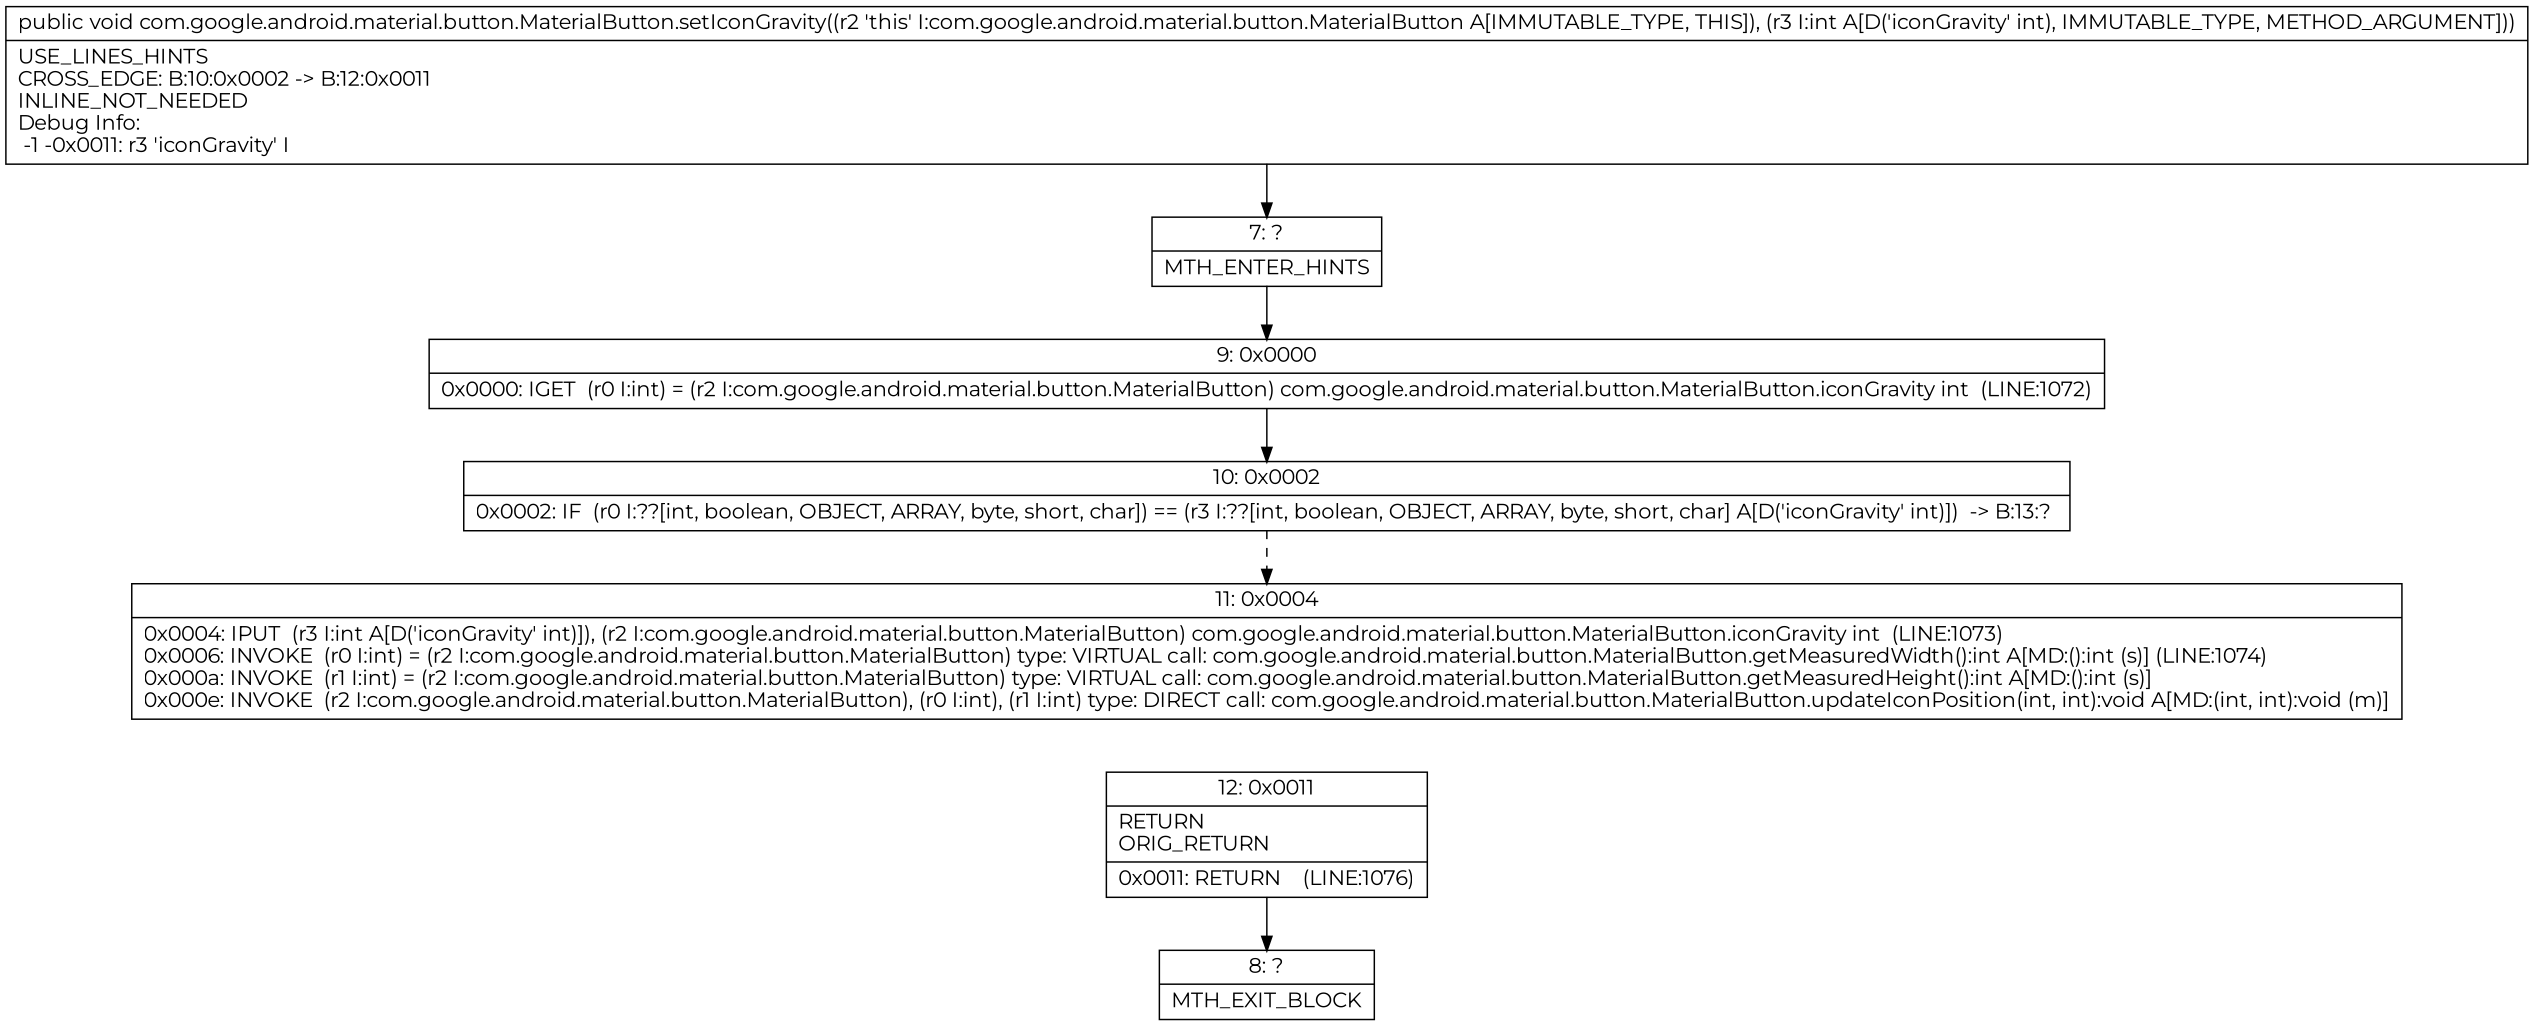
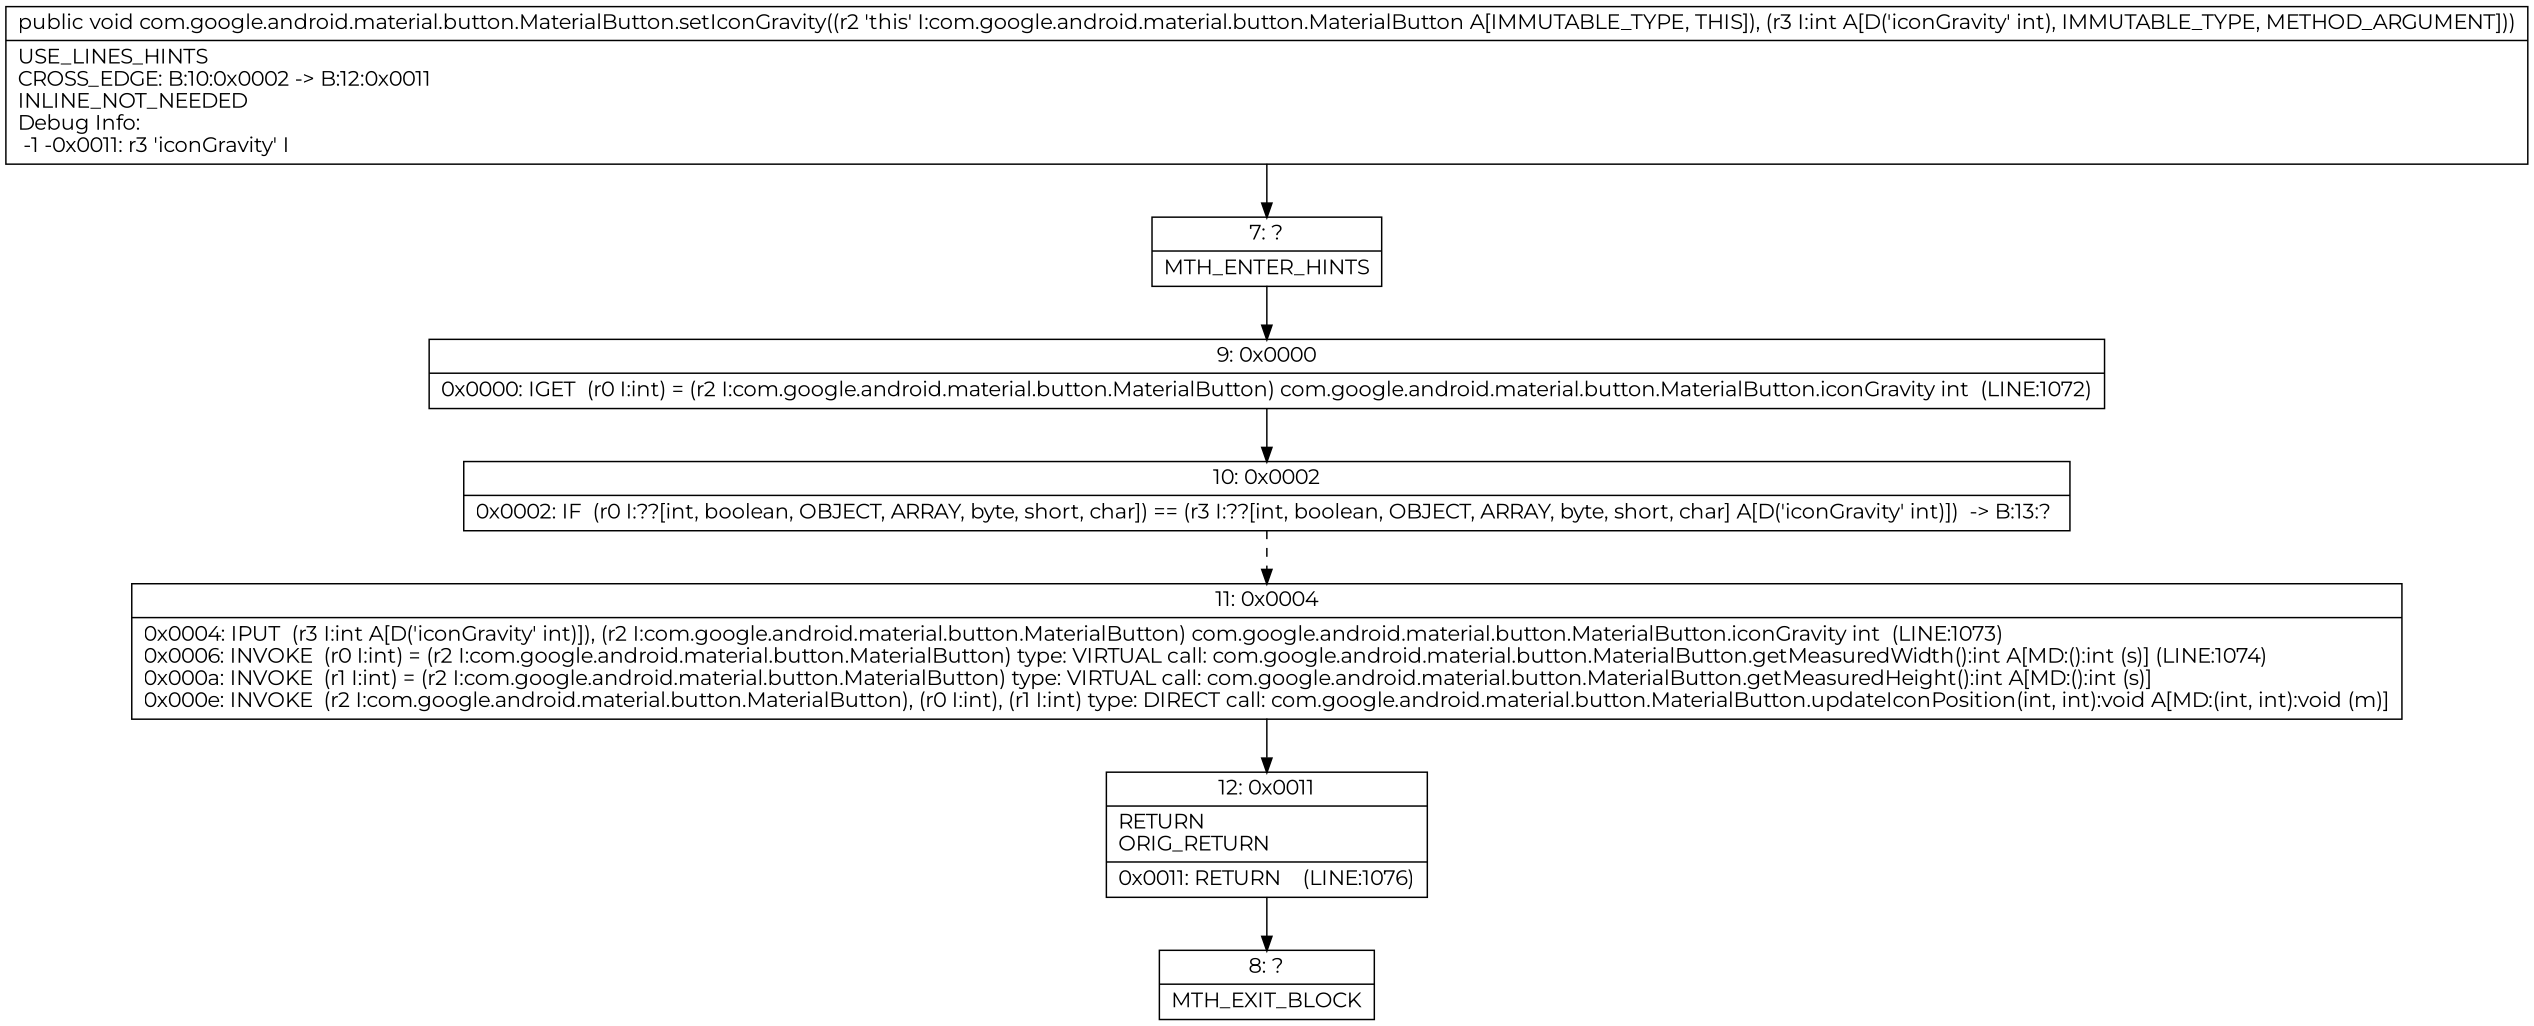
none -> (1267, 738)
